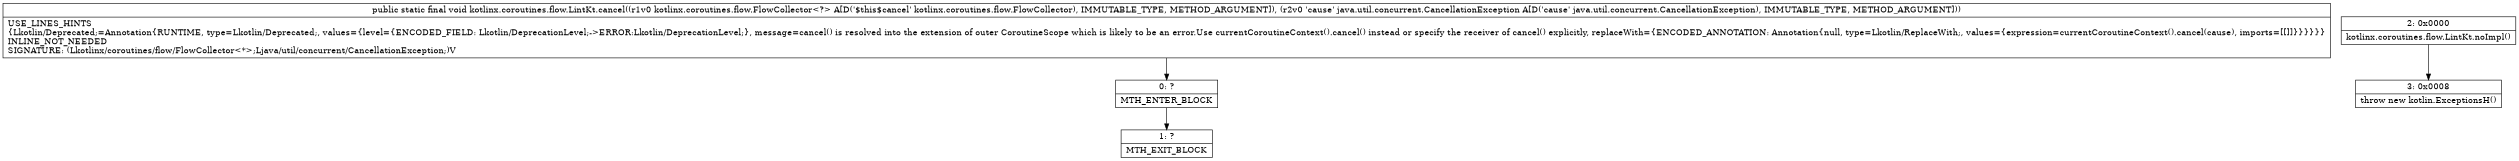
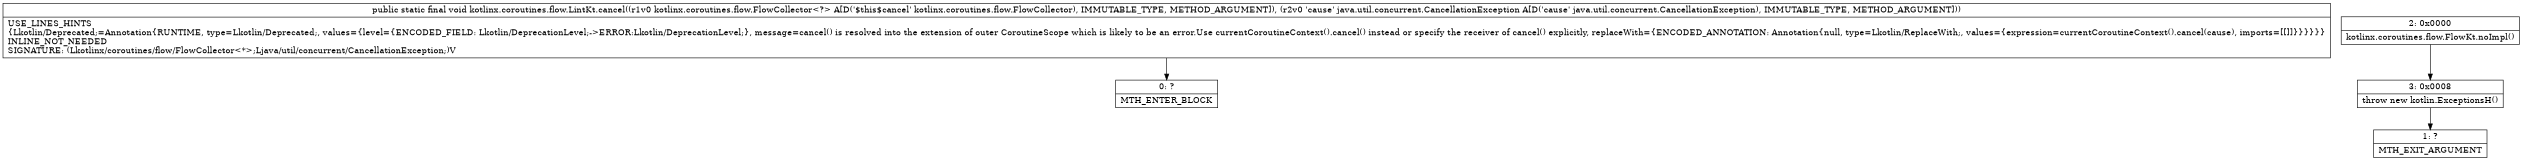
(2429, 37) -> (2430, 37)
(1167, 116) -> (2430, 116)
(1167, 150) -> (2430, 150)
